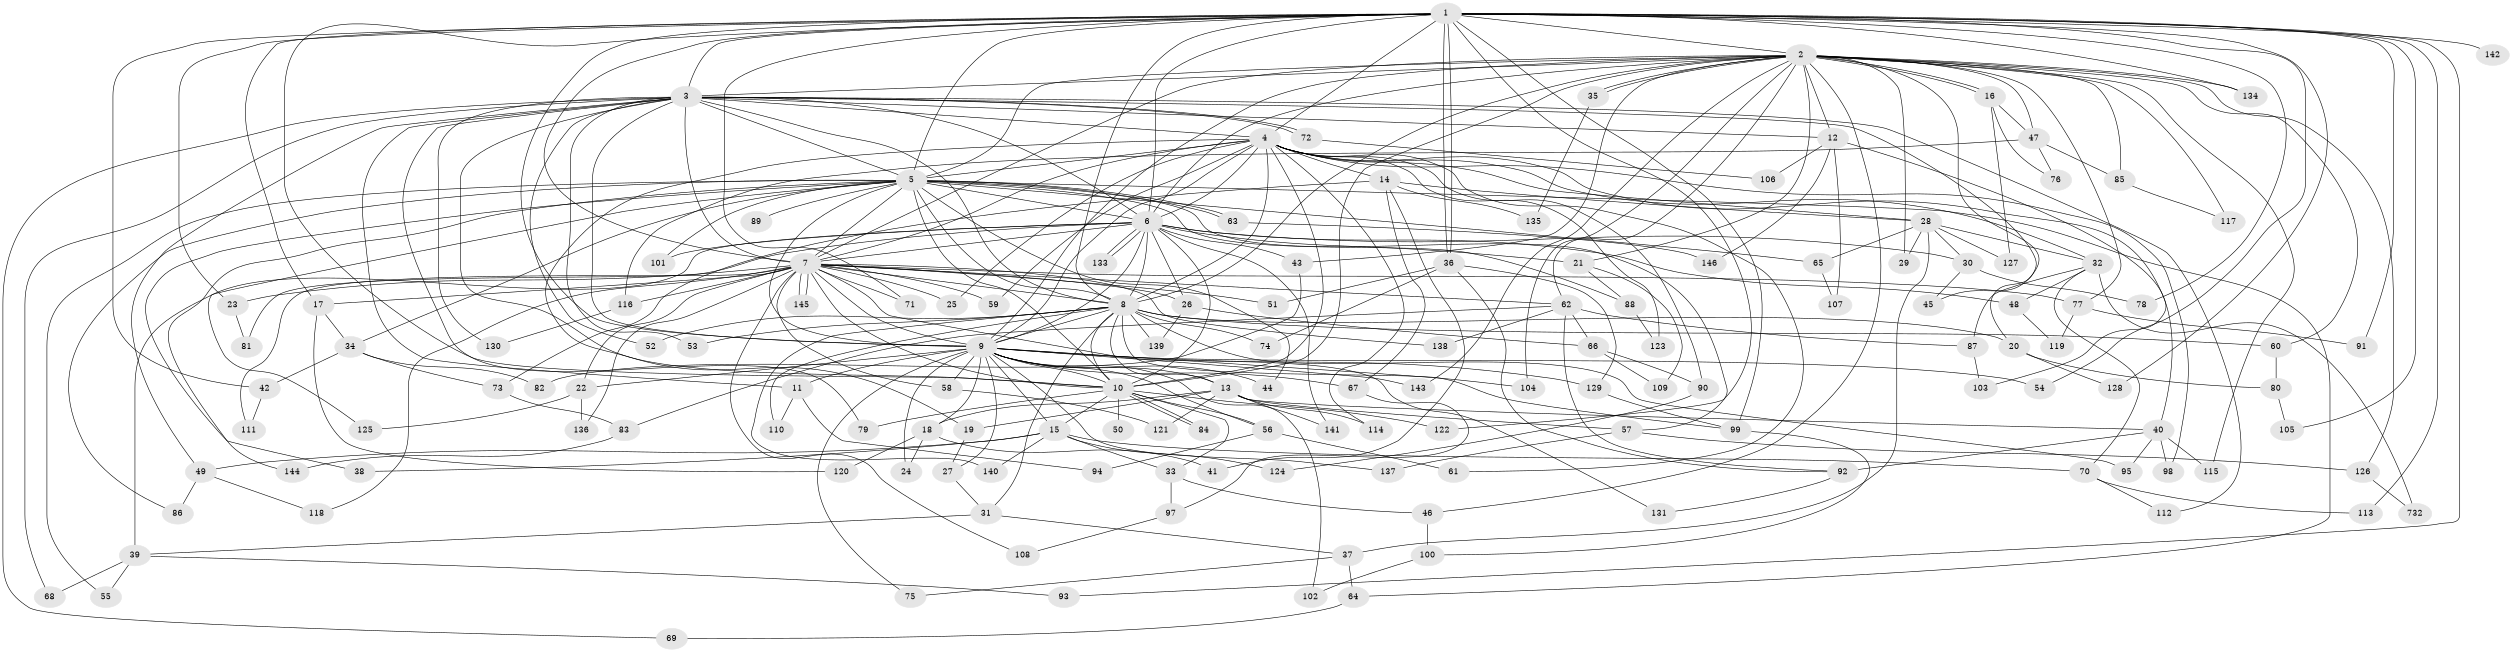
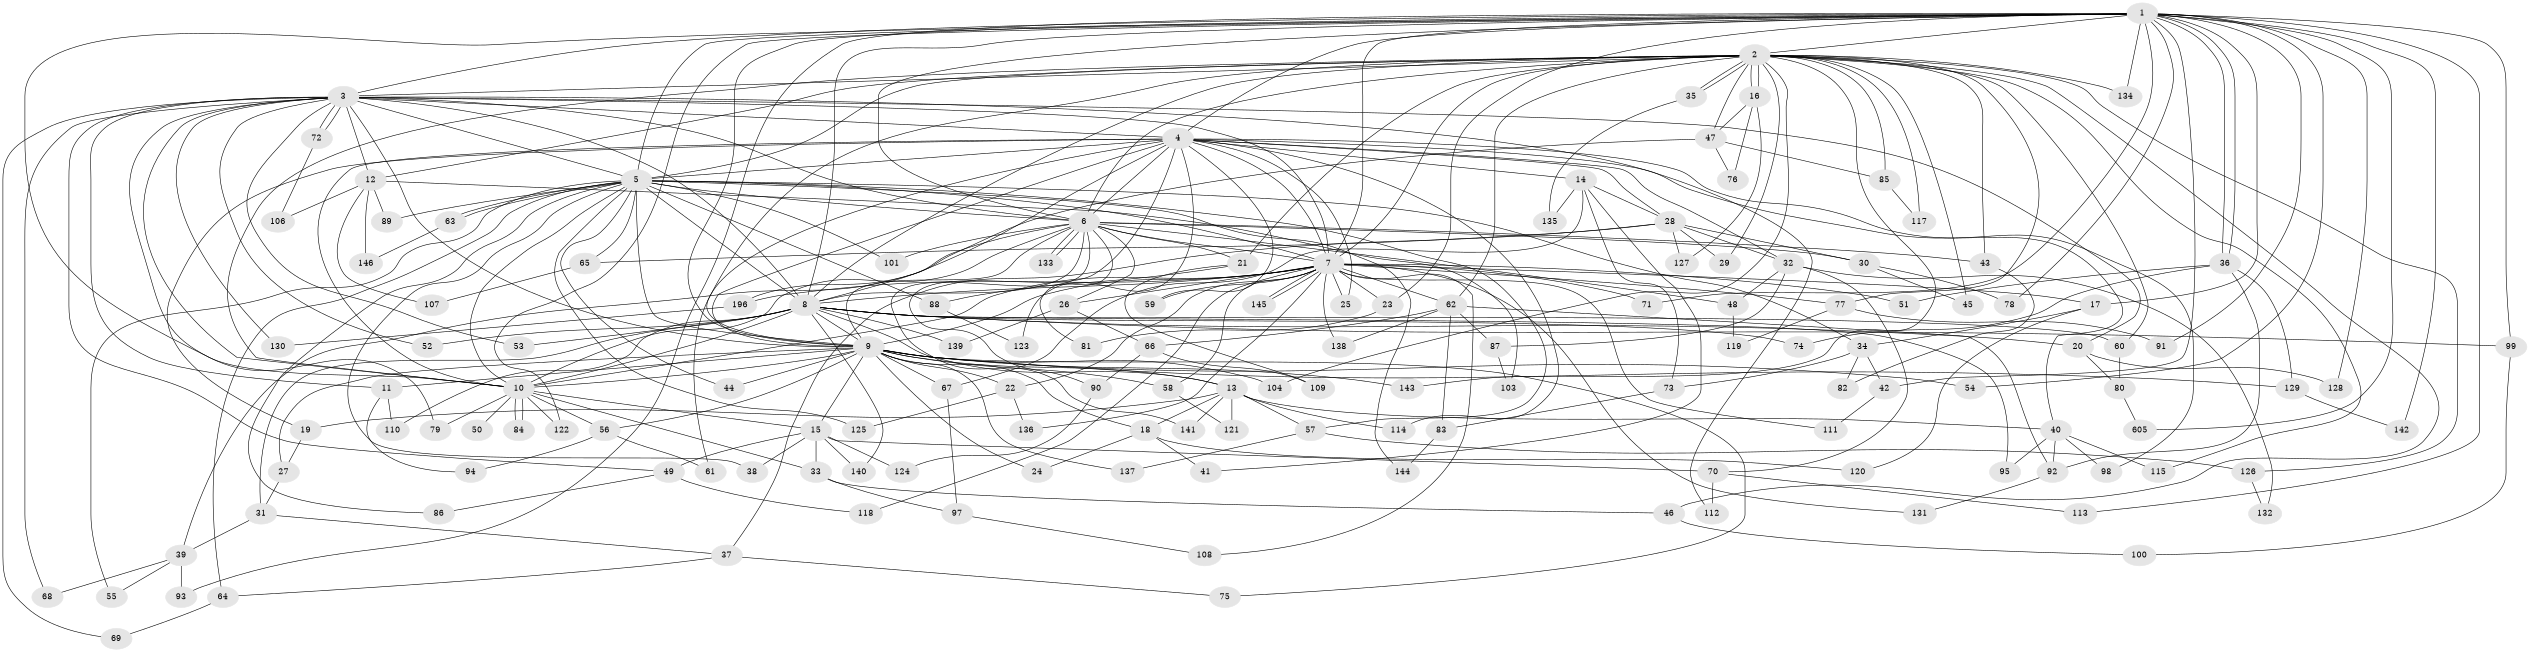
none -> (379, 201)
(626, 305) -> (740, 305)
(1670, 414) -> (2346, 411)
(2287, 430) -> (2140, 430)
(2415, 514) -> (2265, 514)
(1311, 597) -> none
